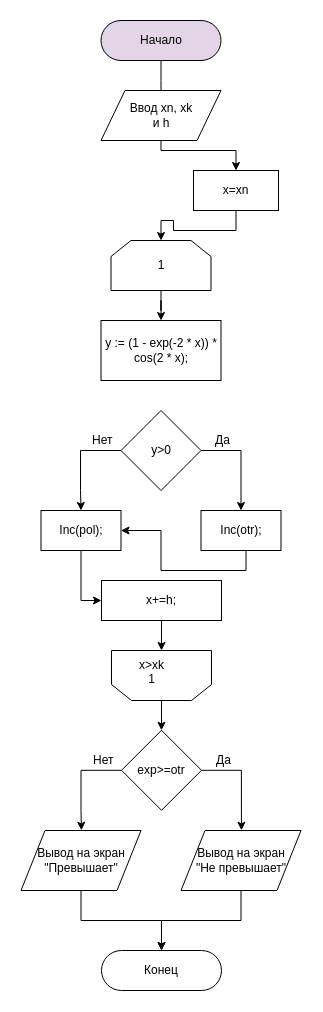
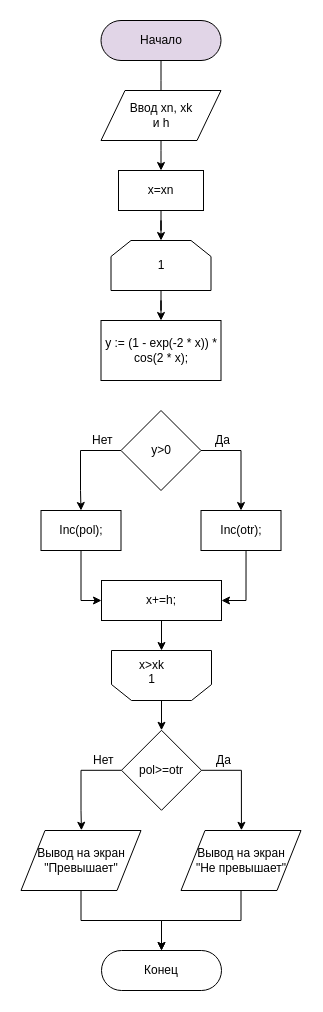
(236, 191) -> (161, 191)
(168, 571) -> (246, 593)
(162, 771) -> (162, 771)
